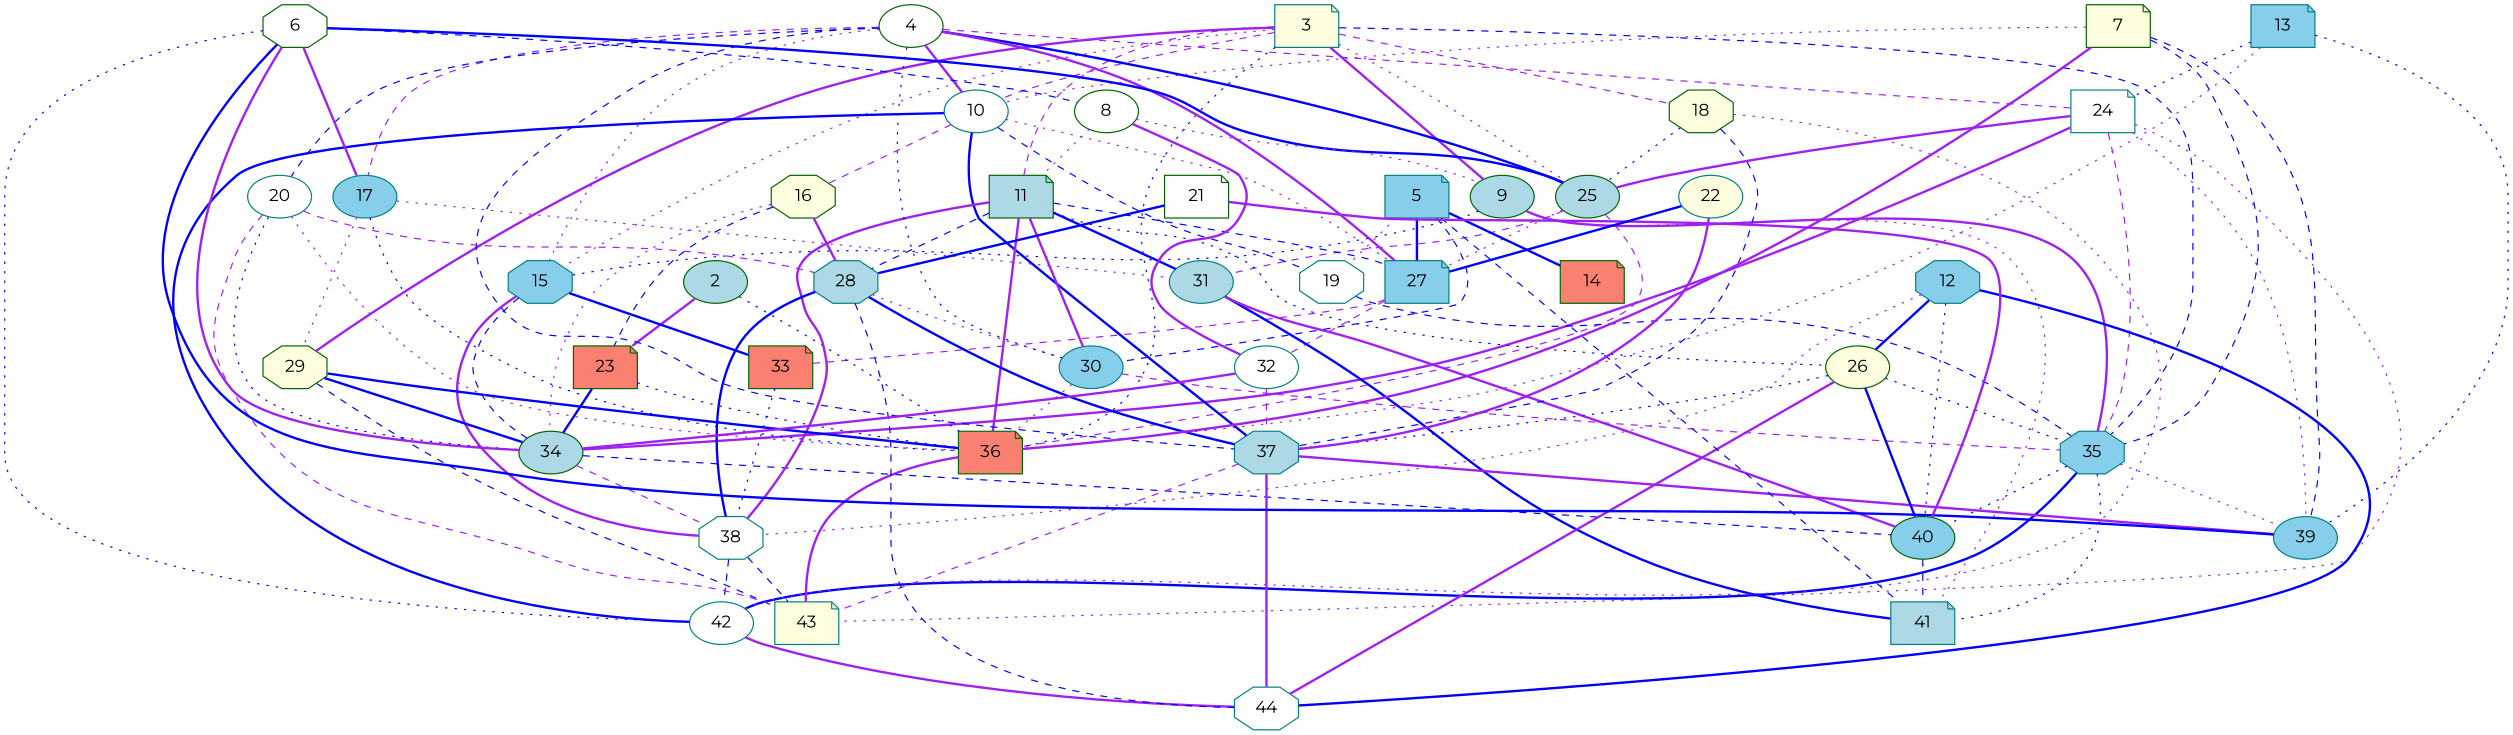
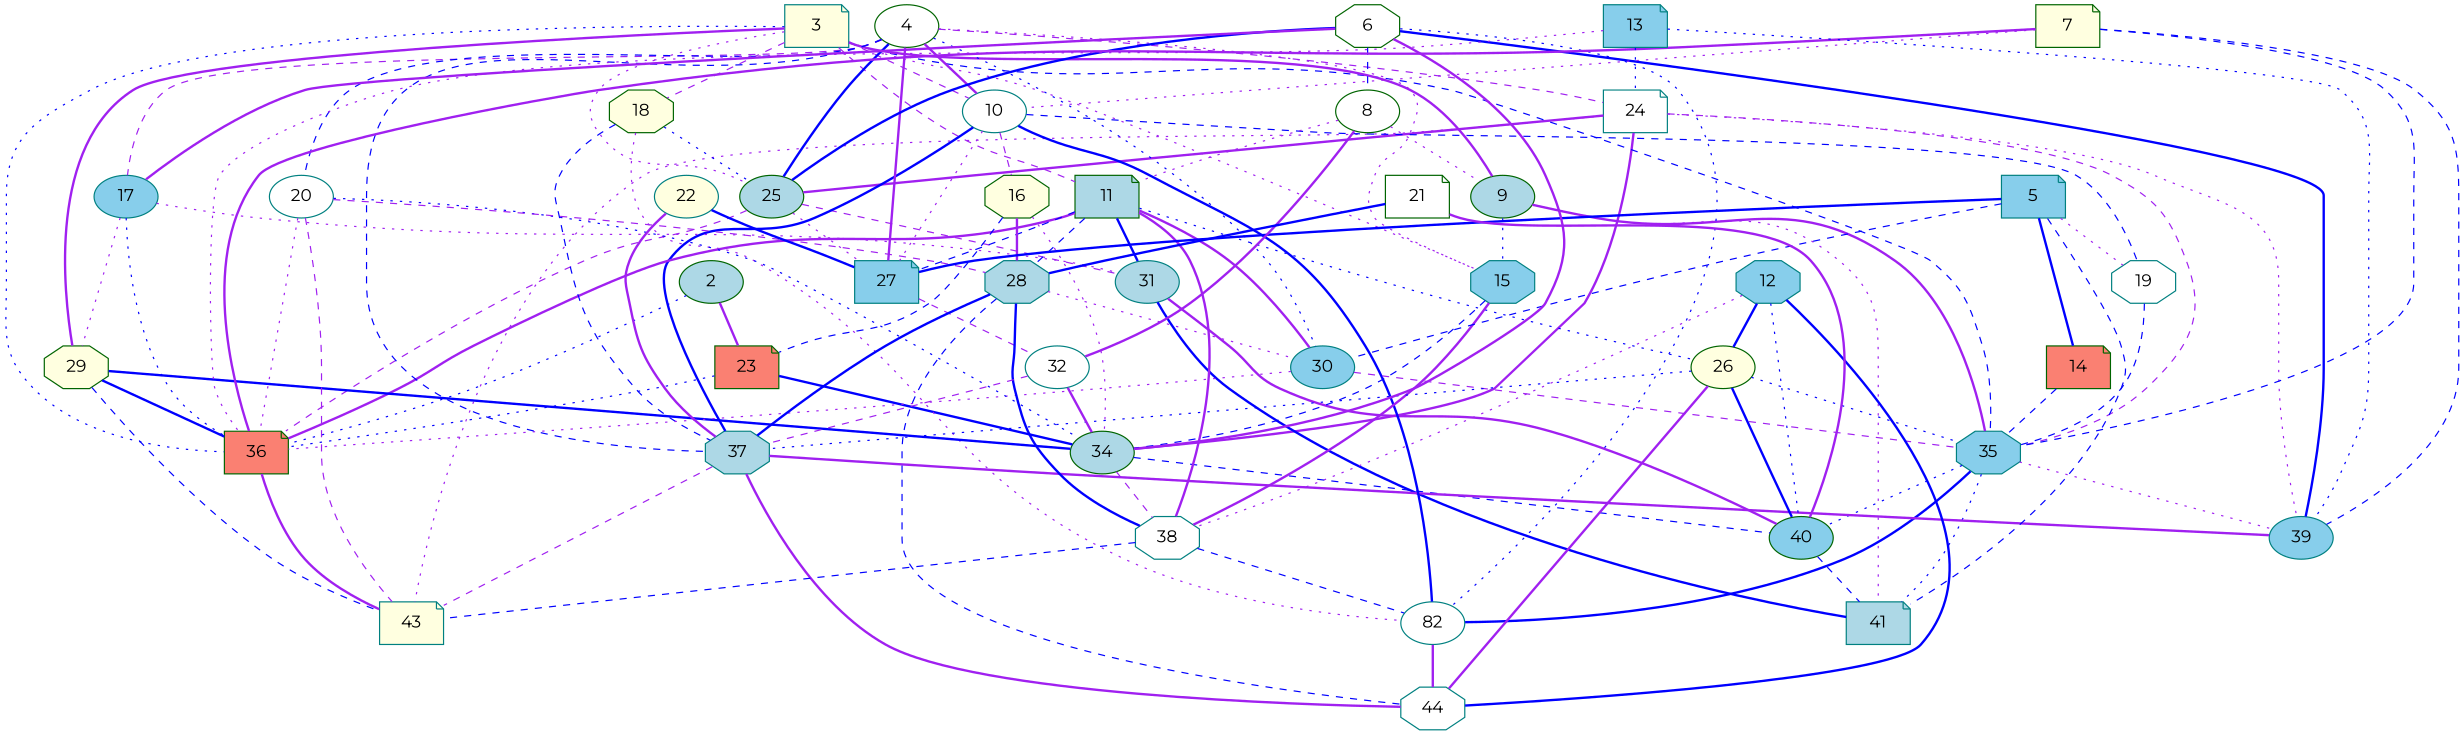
(781, 367) -> none
none -> (2032, 412)
(721, 623) -> (1433, 623)
